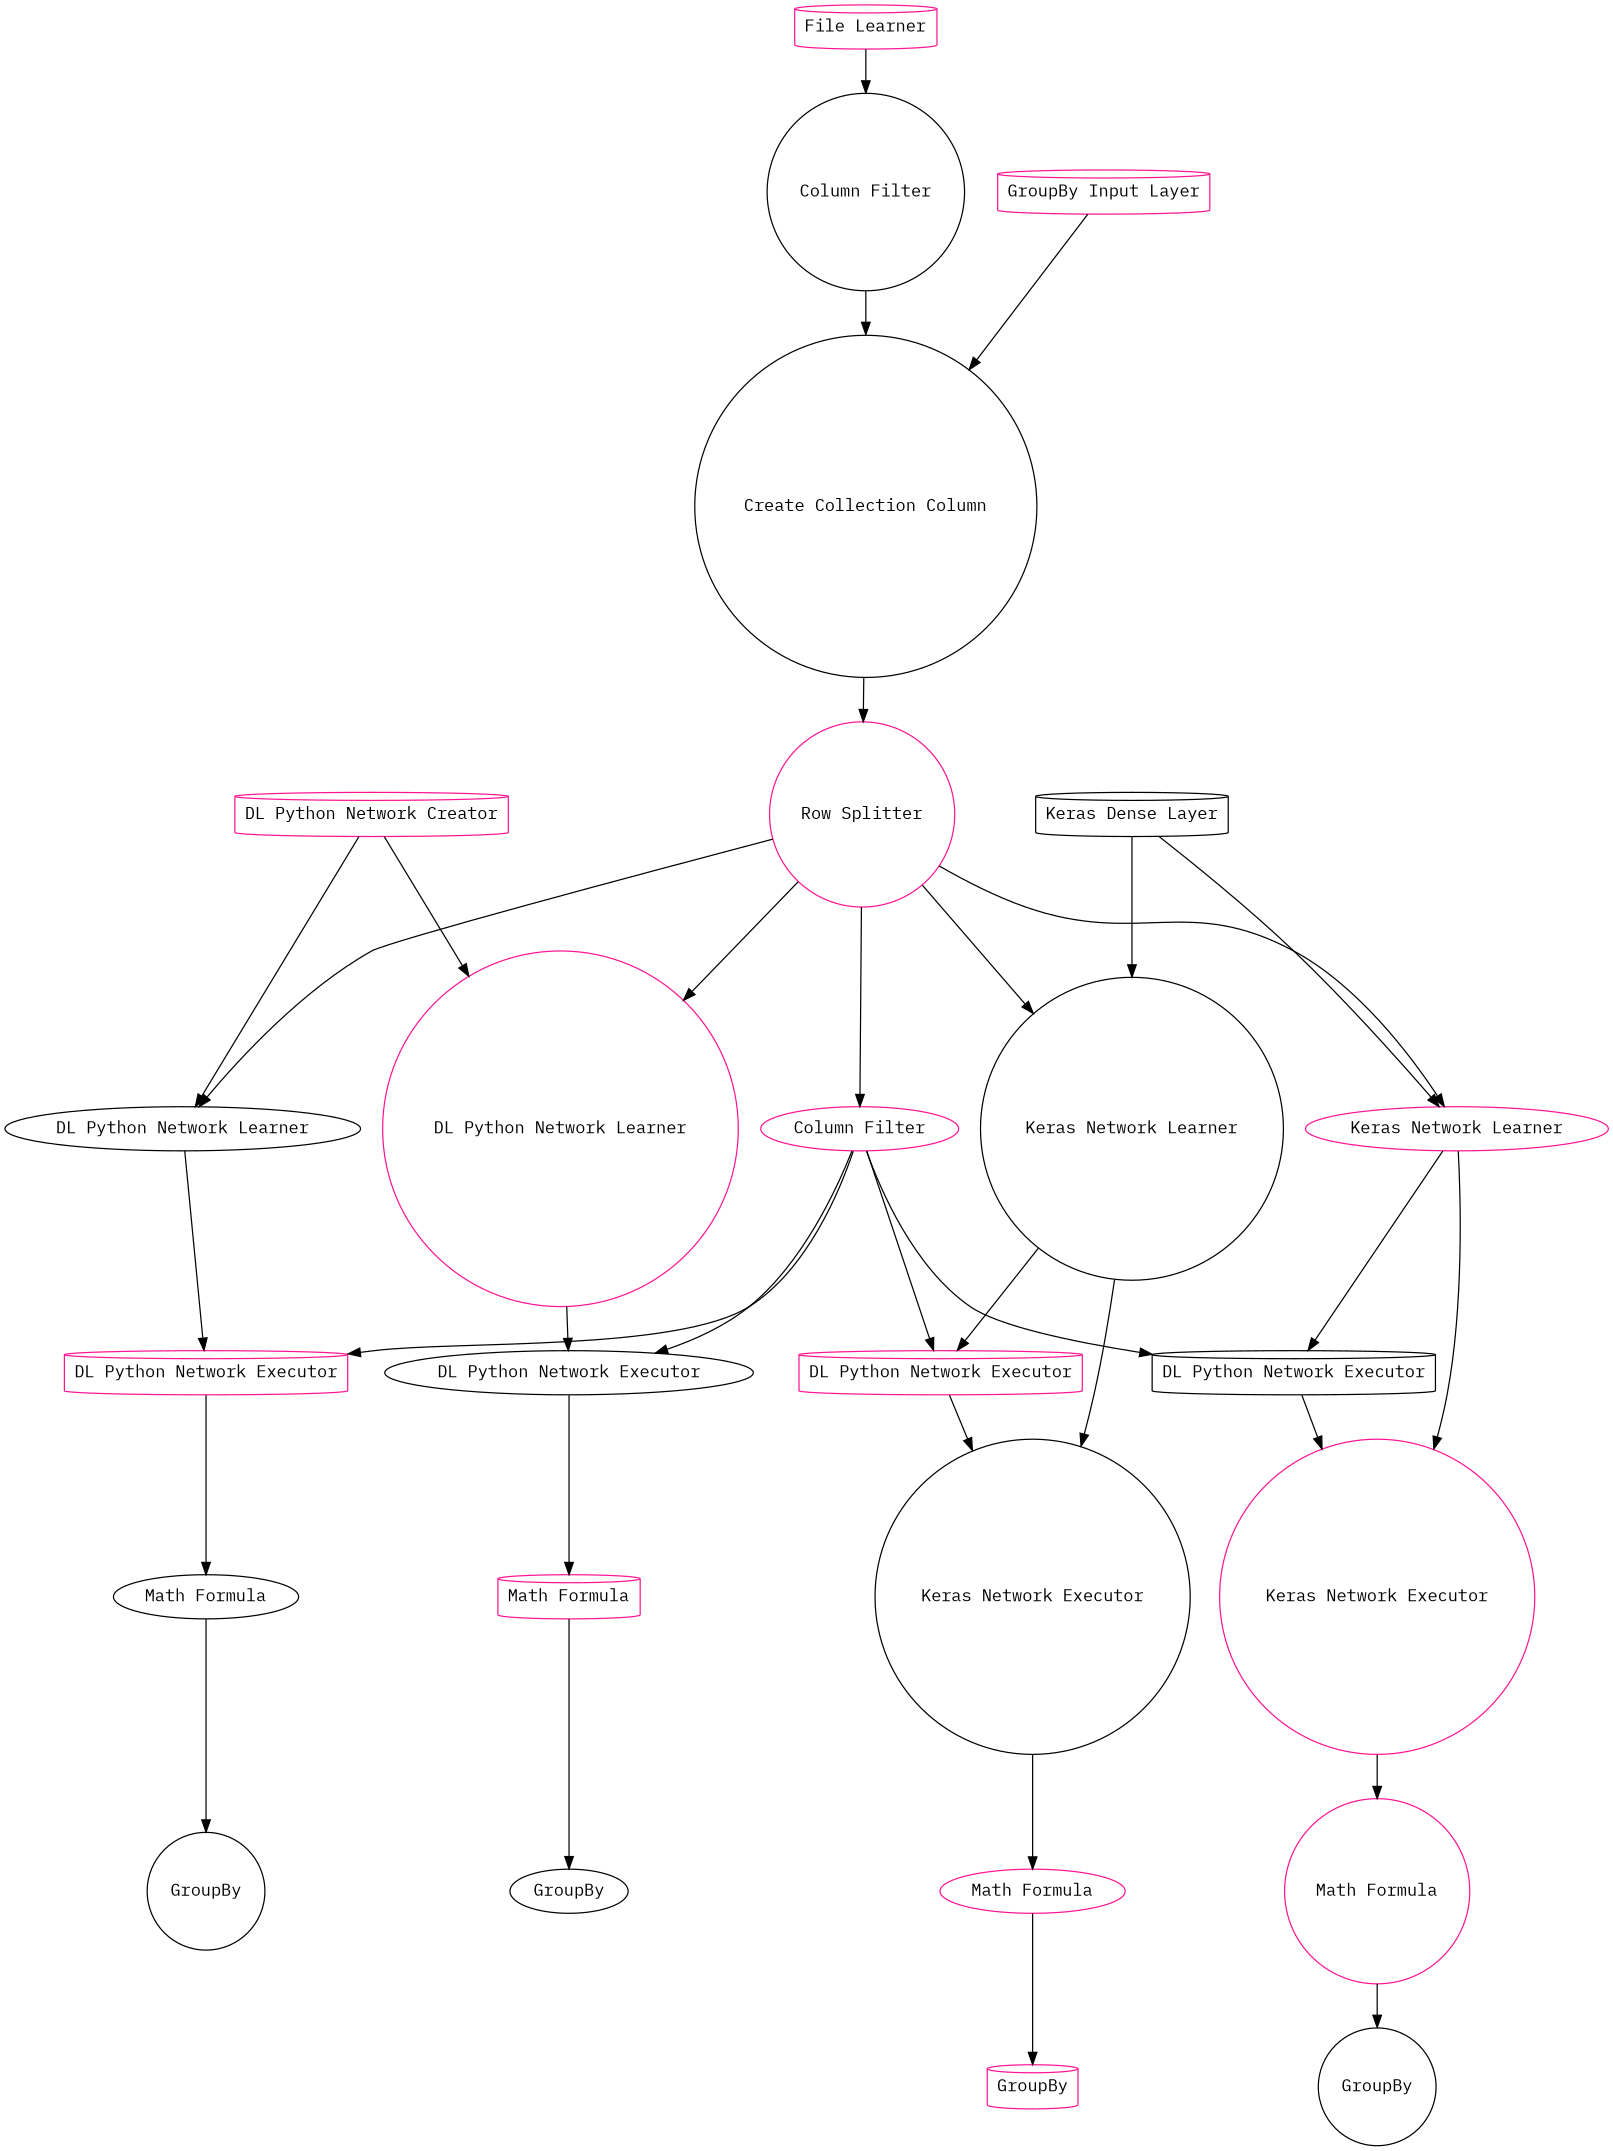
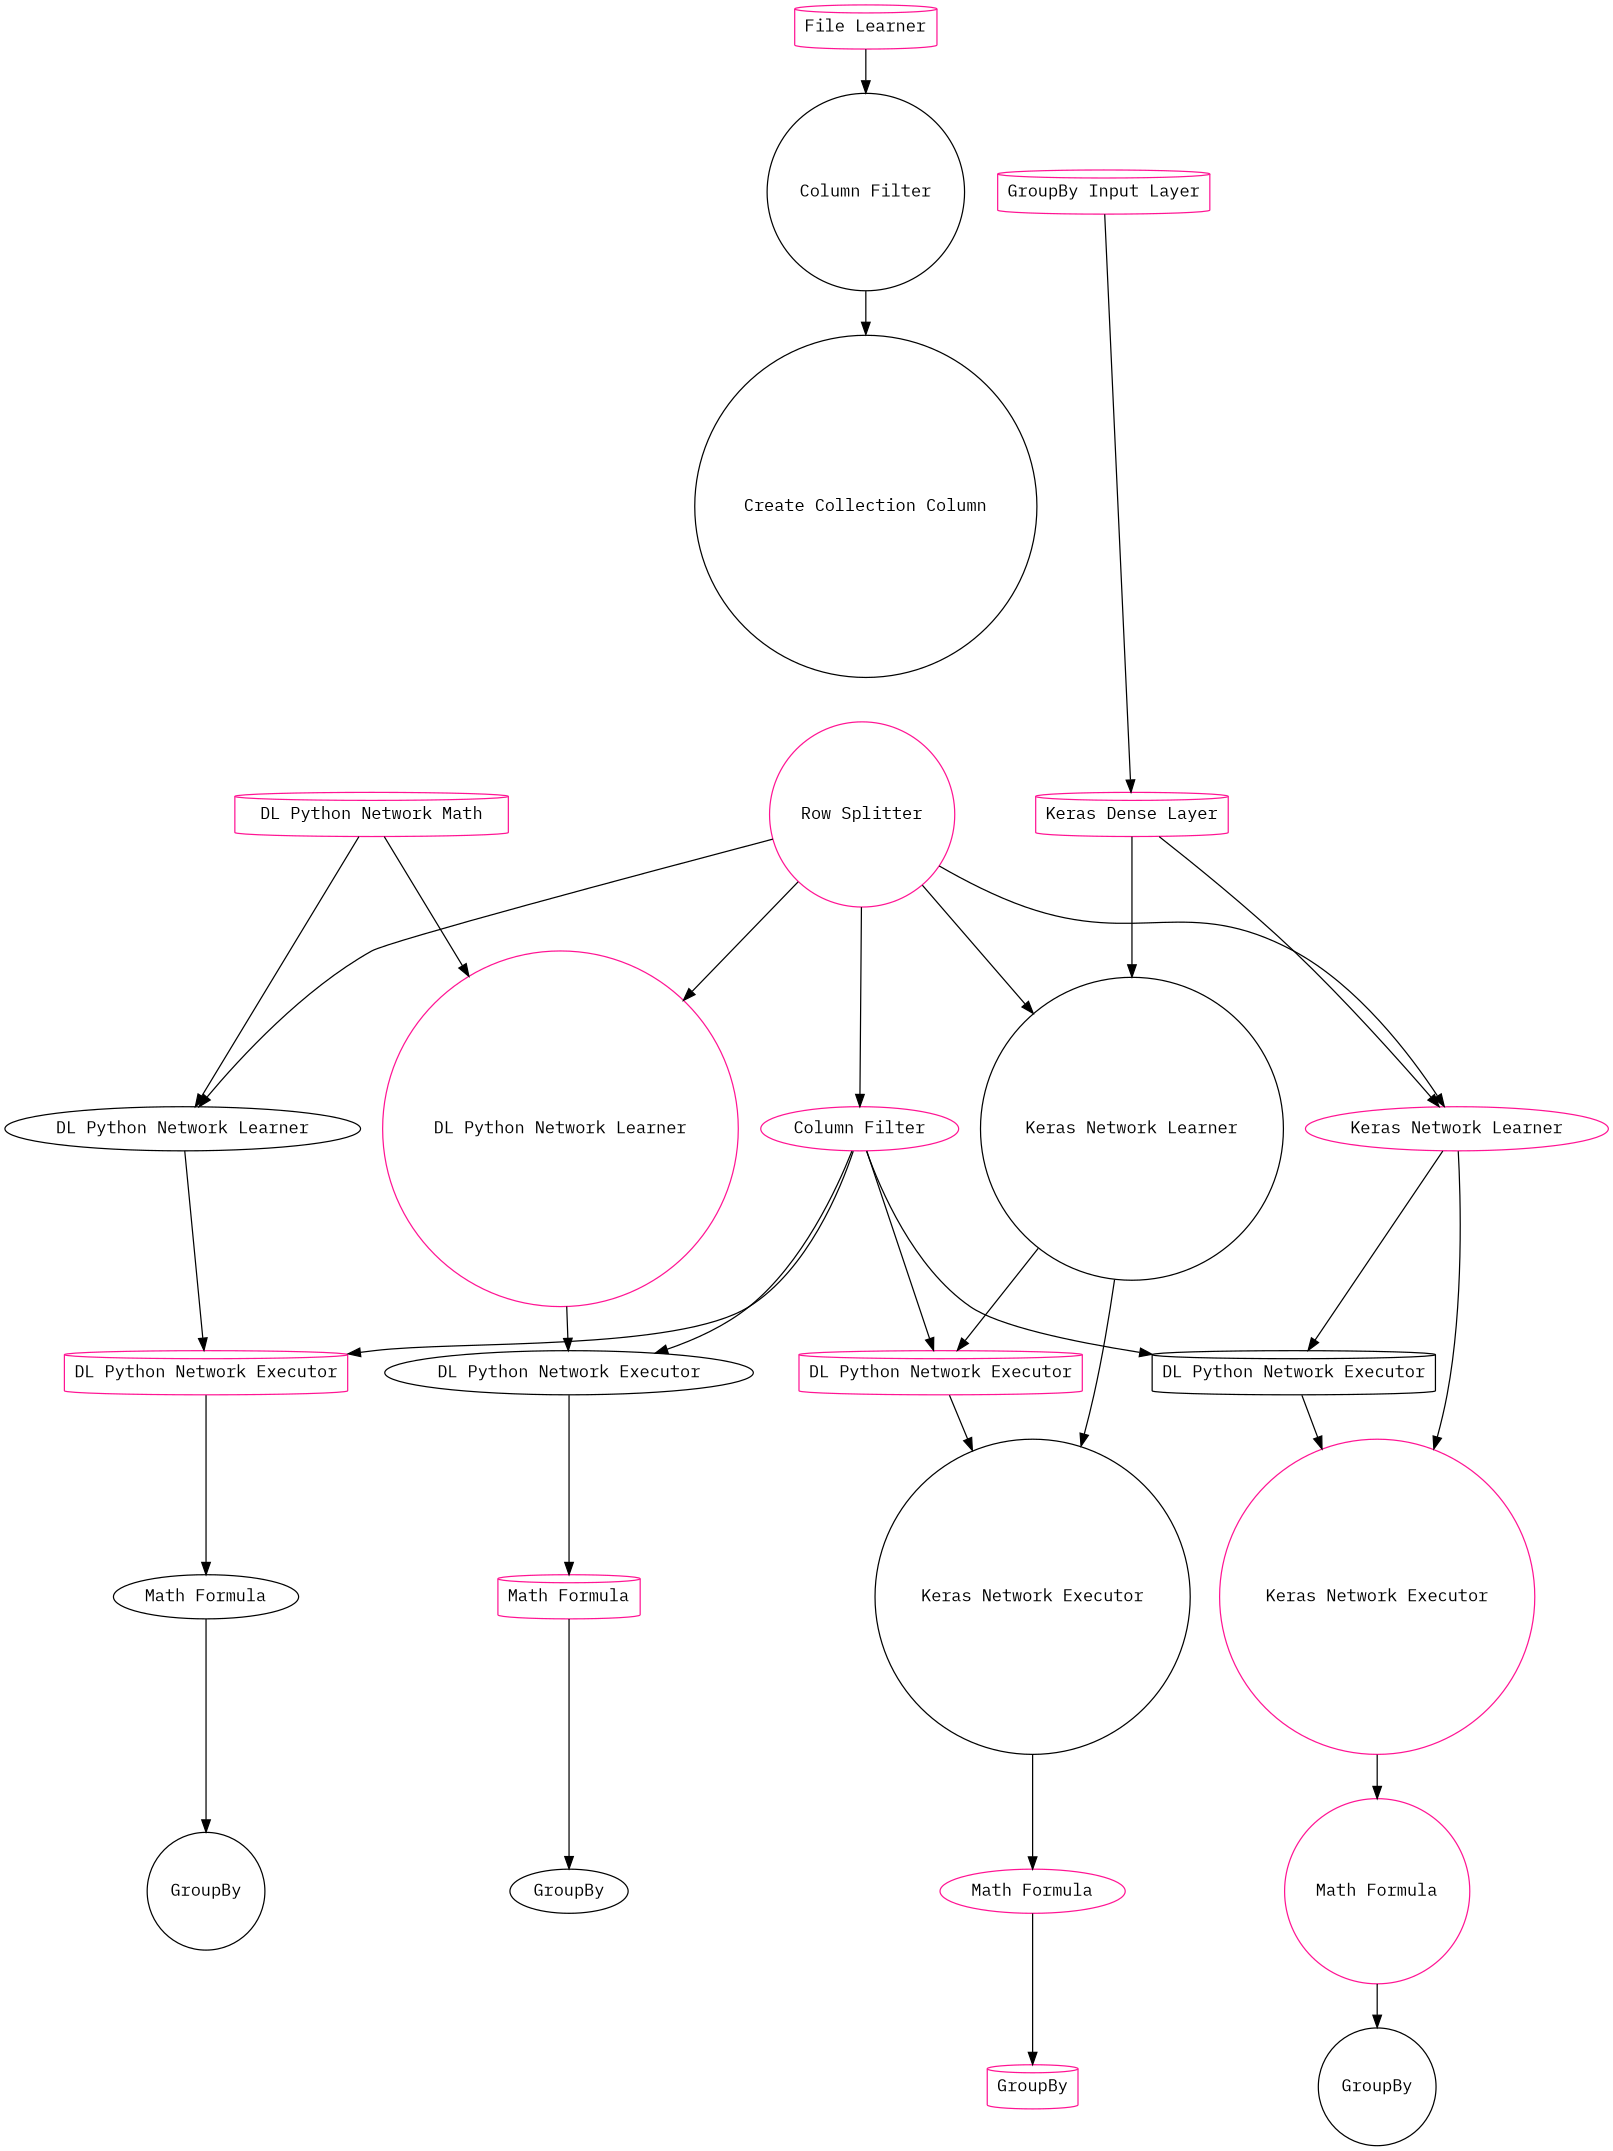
(1032, 287) -> (1118, 497)
(864, 694) -> none
(372, 814) -> (372, 814)
(1132, 814) -> (1132, 814)
